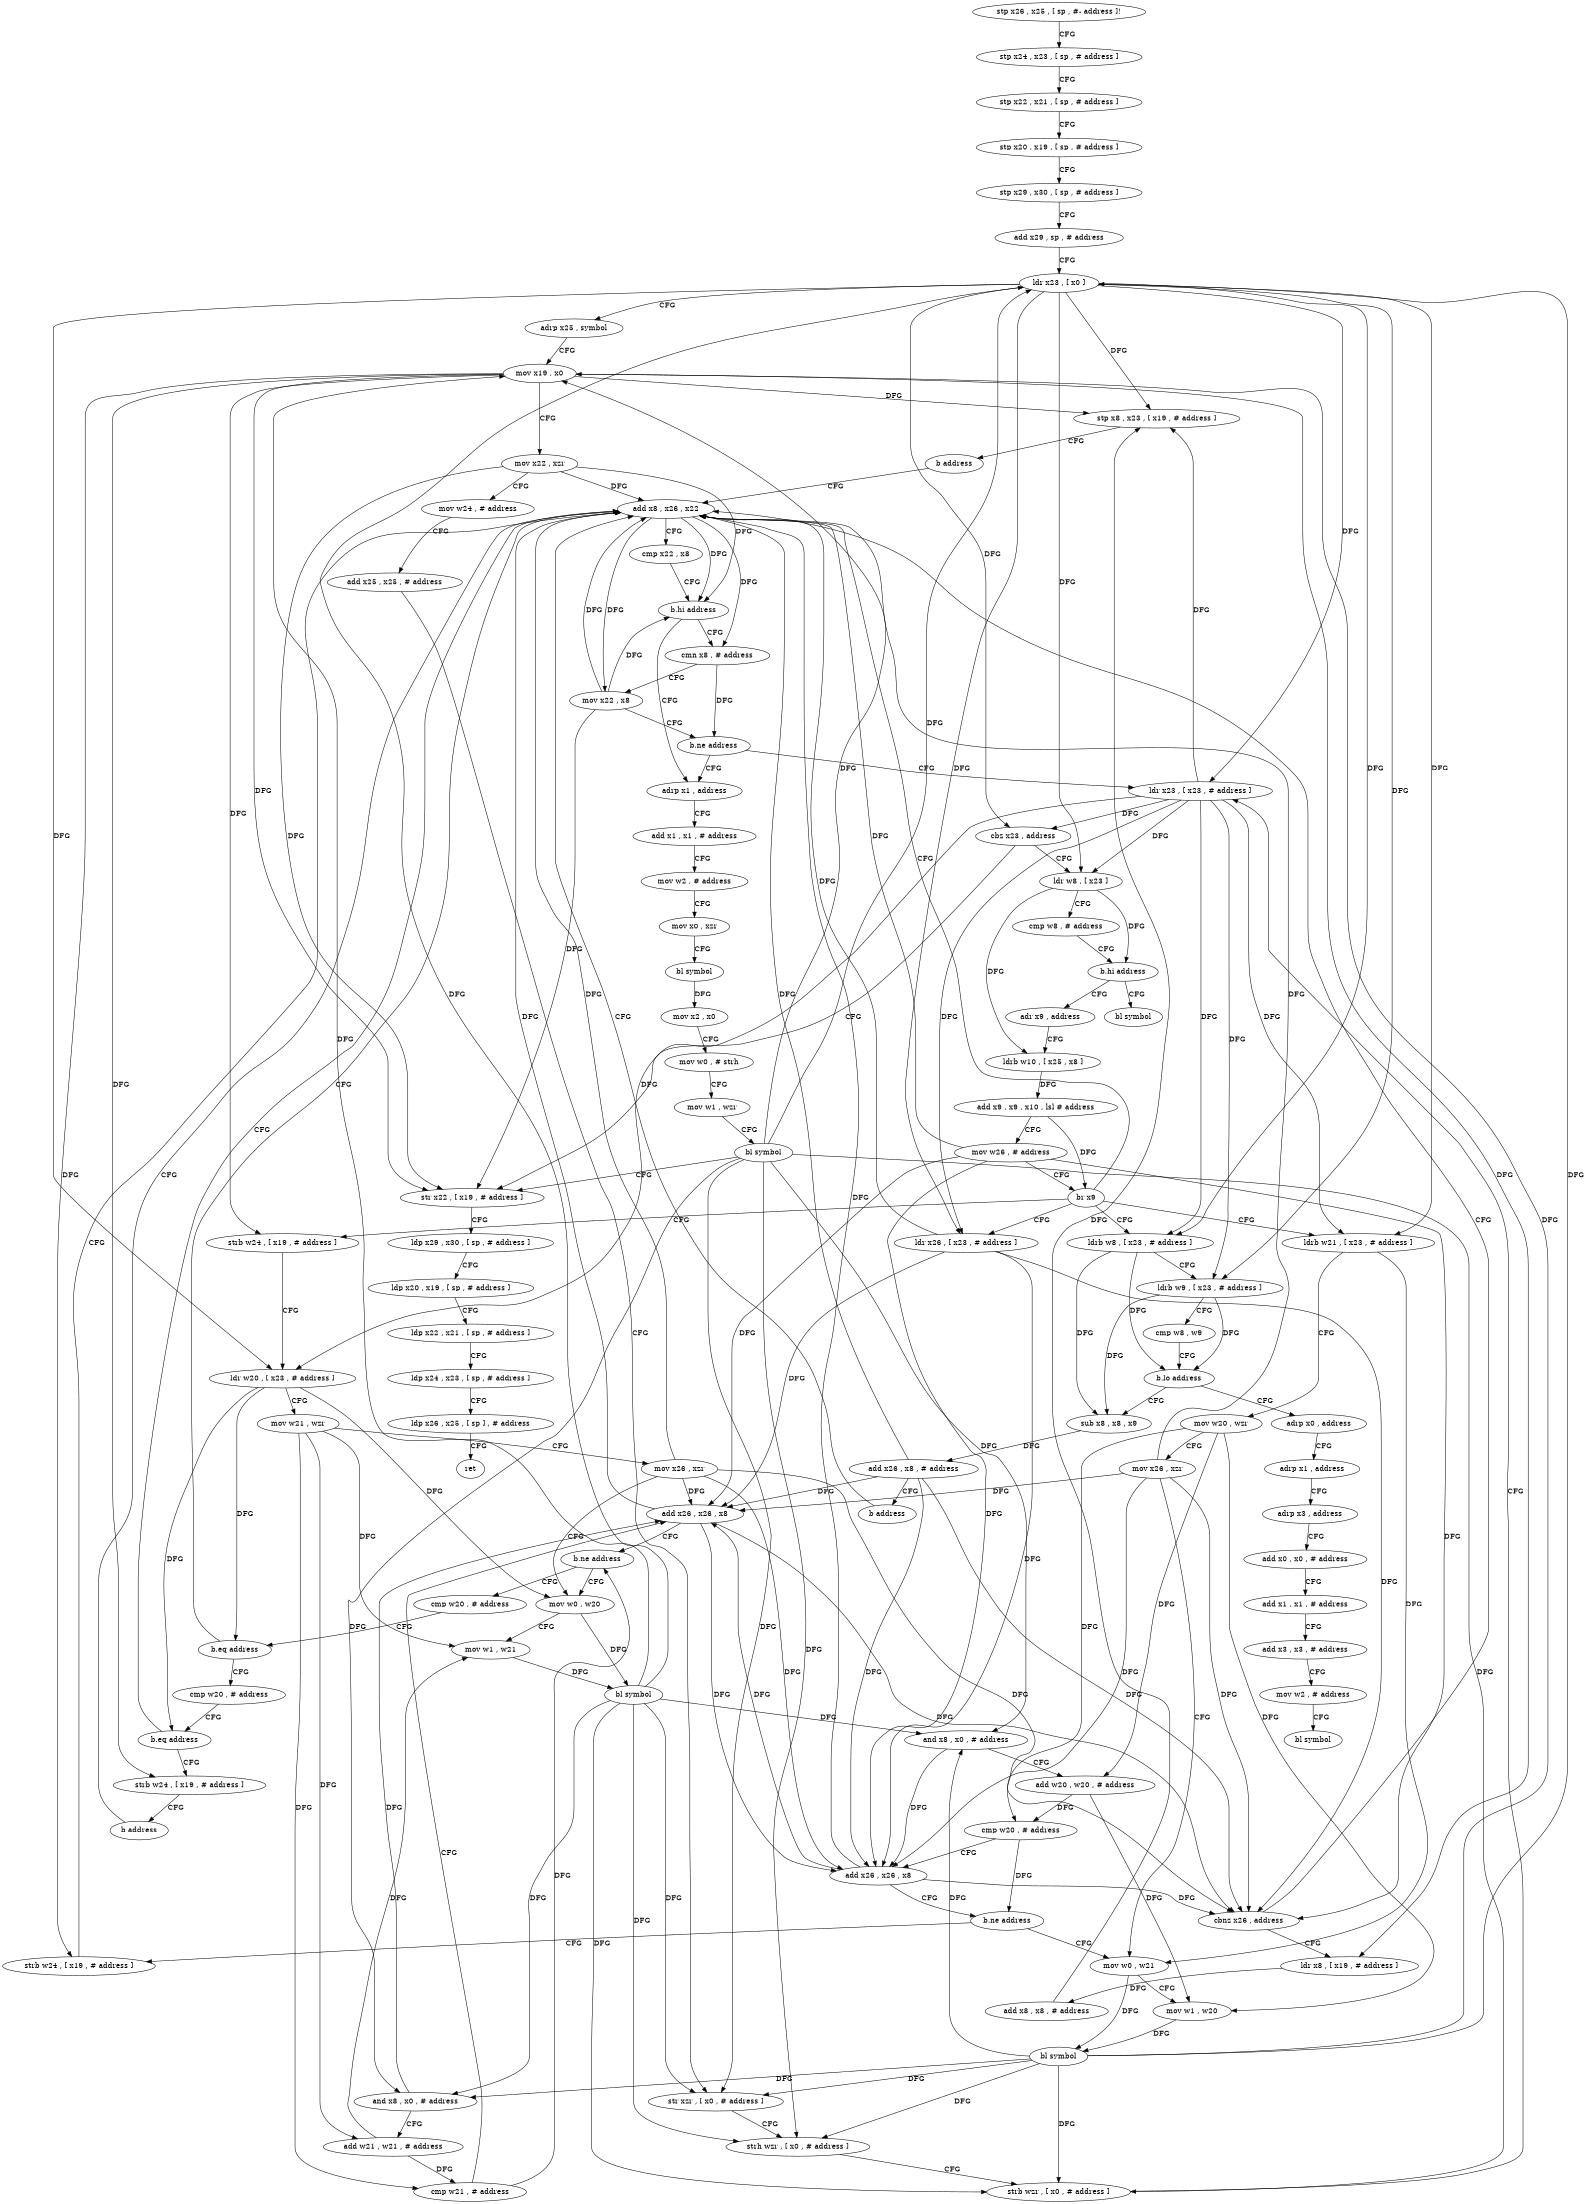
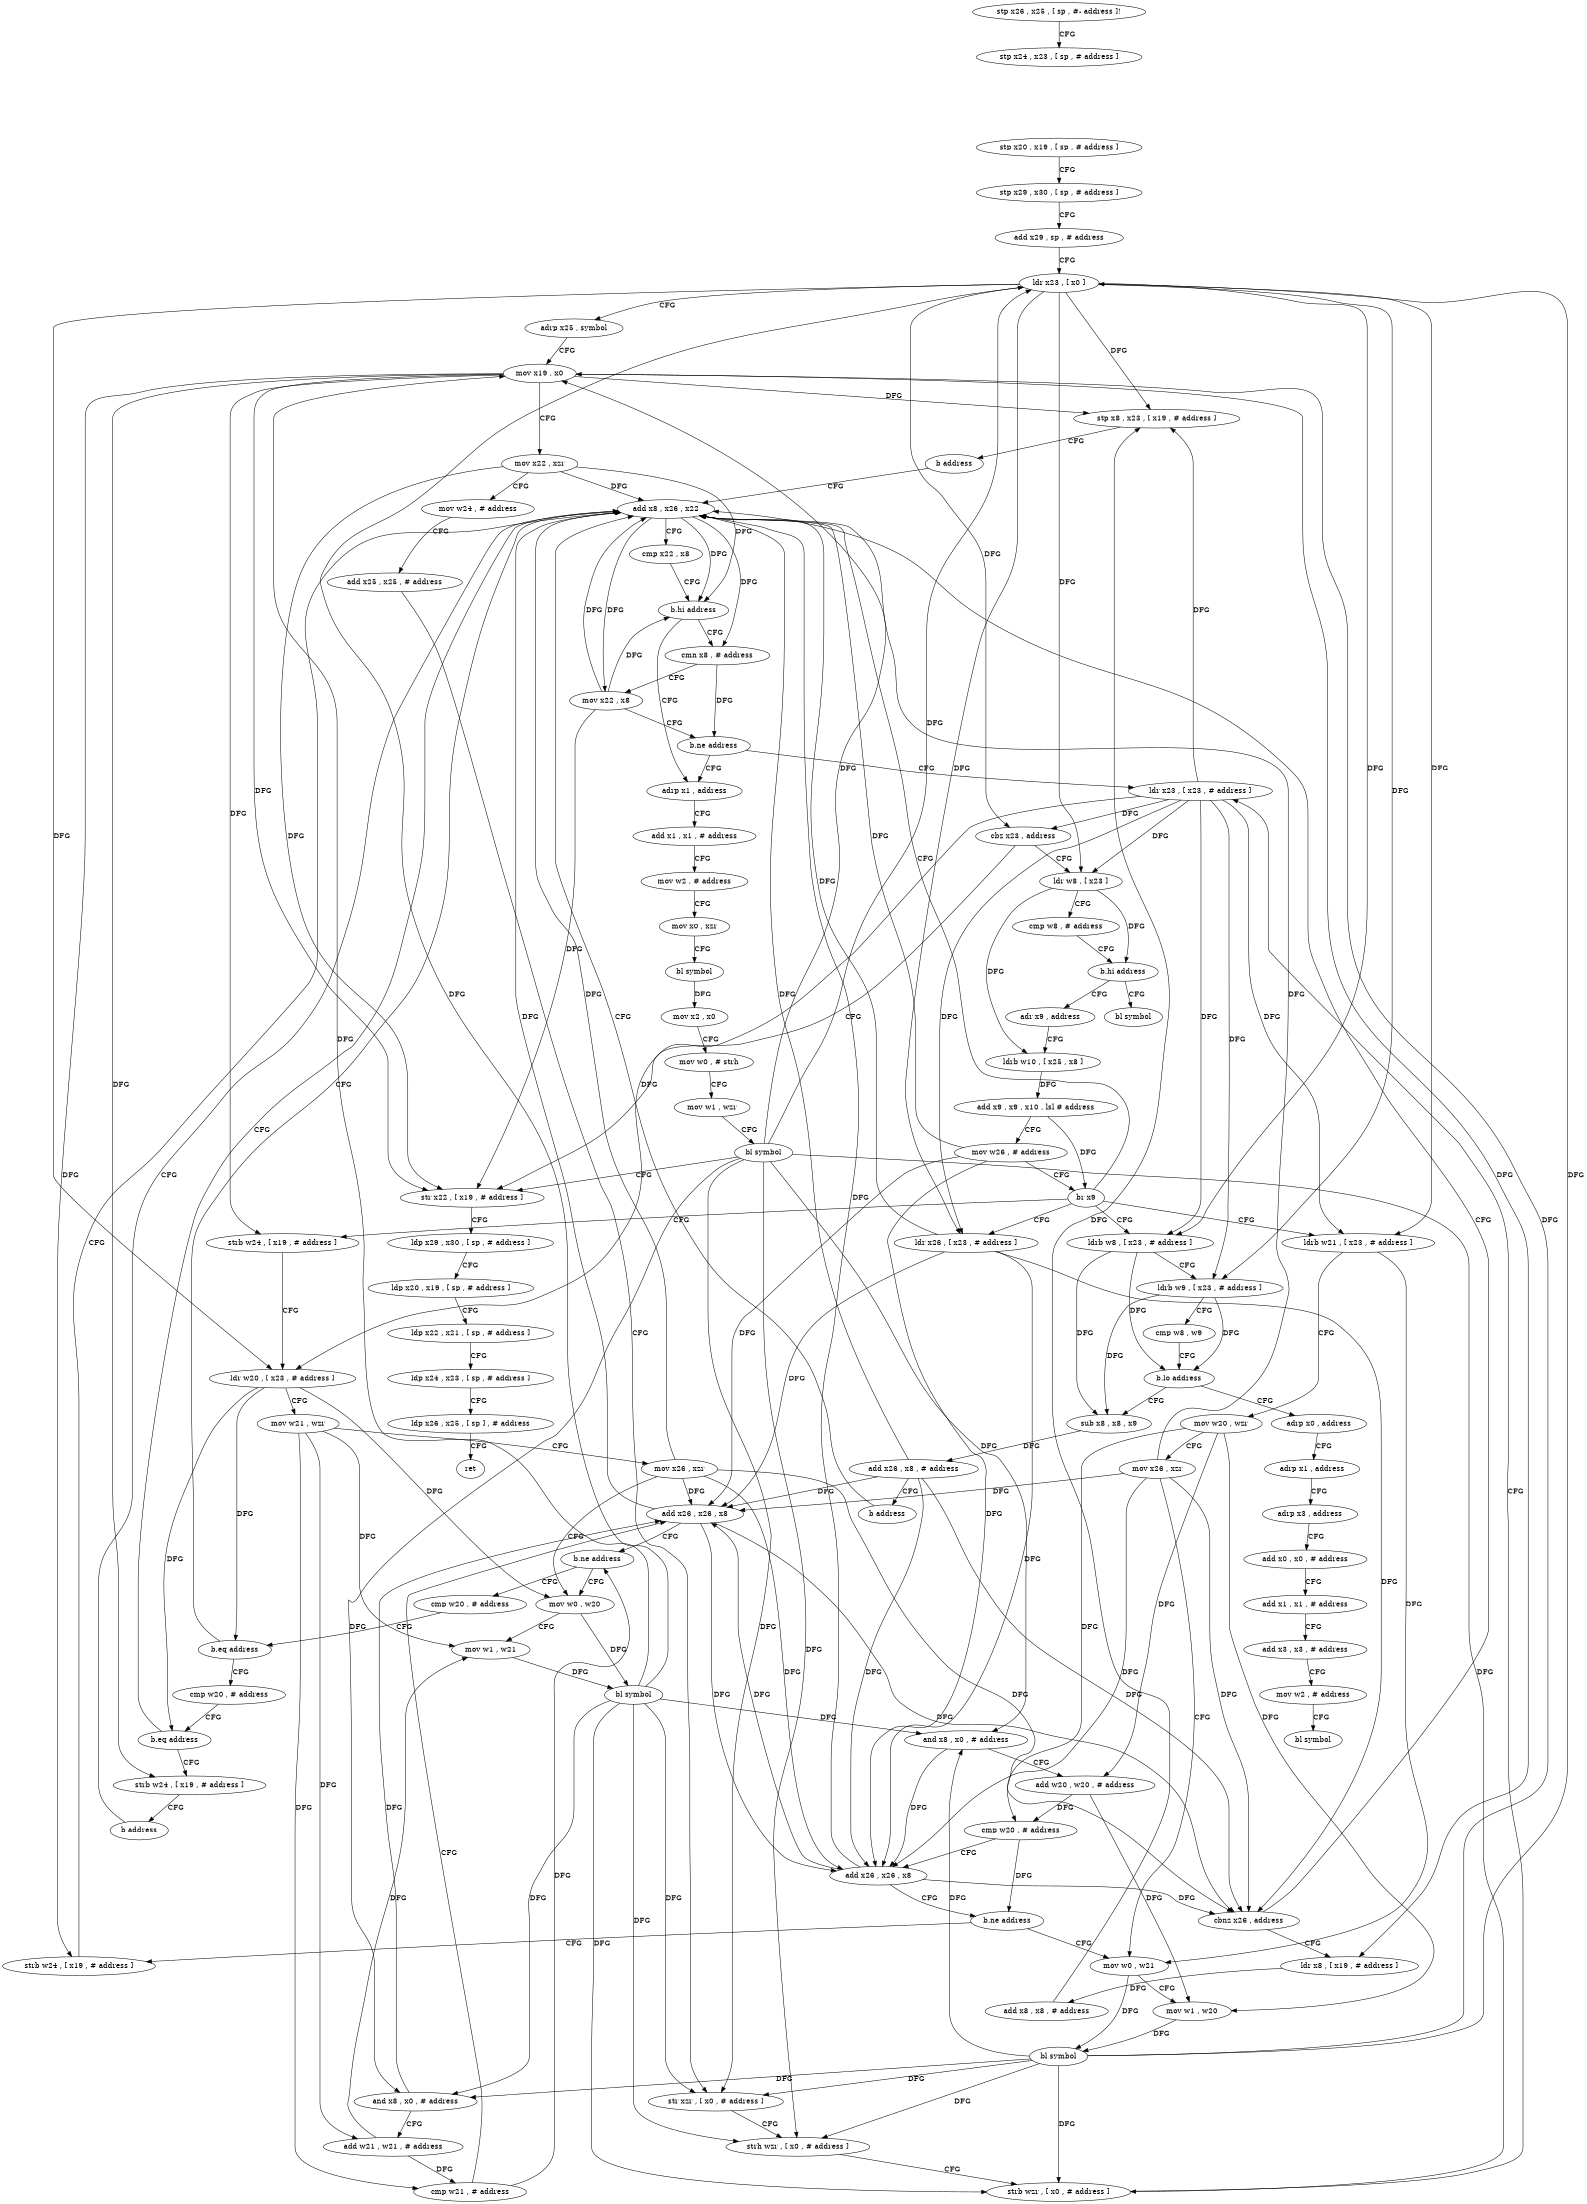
(1059, 102) -> none
(1342, 446) -> none
(1446, 1417) -> none
